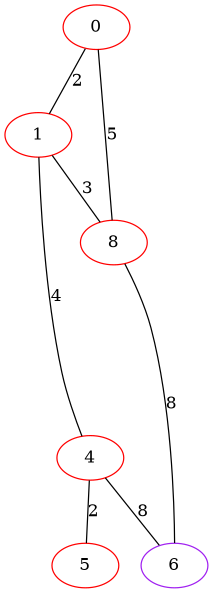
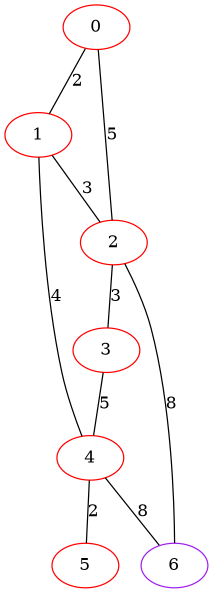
(114, 243) -> (114, 243)
none -> (106, 350)
